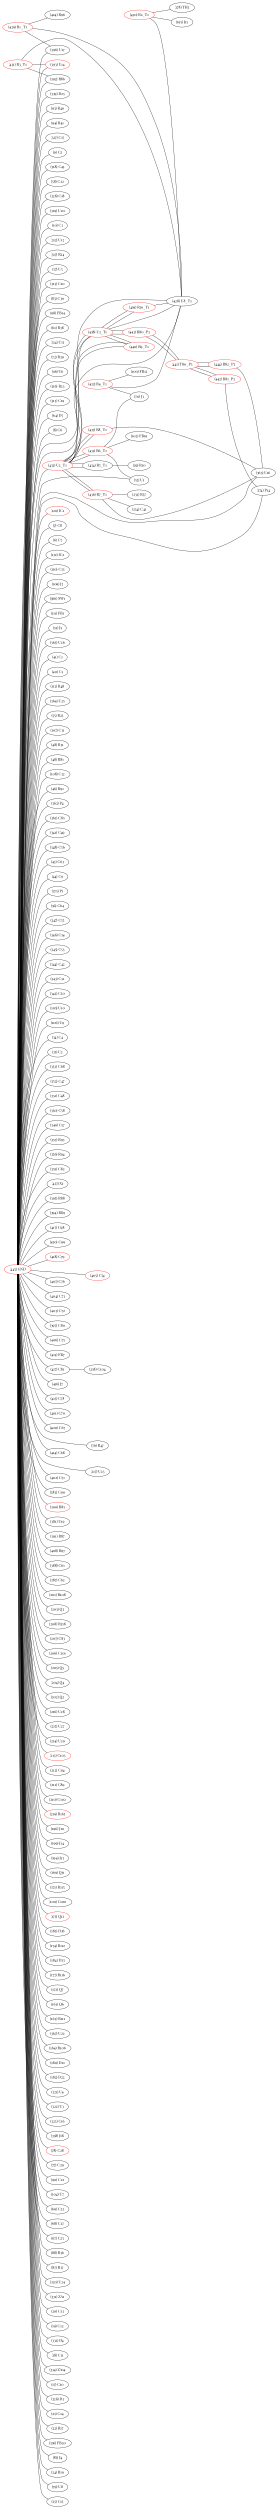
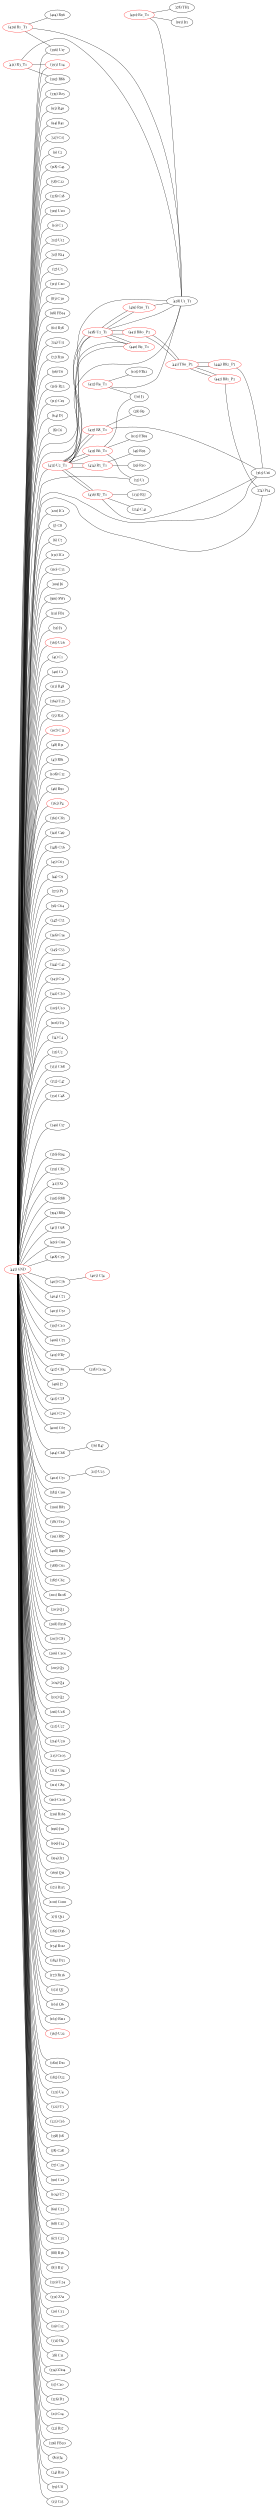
(182, 301) -> (182, 301)
(139, 372) -> (139, 372)
none -> (139, 411)
none -> (139, 451)
(98, 466) -> (98, 466)
(58, 511) -> (58, 511)
(58, 584) -> (58, 584)
(58, 643) -> (58, 643)
(58, 672) -> (58, 672)
(58, 730) -> (58, 730)
(58, 760) -> (58, 760)
(58, 804) -> (58, 804)
(58, 1111) -> none
(58, 1140) -> none
(58, 1257) -> (58, 1257)
(58, 1273) -> (78, 1279)
(58, 1326) -> (58, 1326)
(23, 1392) -> (78, 1475)
(39, 1430) -> (78, 1449)
(58, 1507) -> (58, 1507)
(58, 1756) -> (58, 1756)
(58, 1800) -> (58, 1800)
(58, 1814) -> (58, 1814)
(58, 1917) -> (58, 1917)
(58, 2034) -> (58, 2034)
(58, 2048) -> none
(58, 2151) -> (58, 2151)
(58, 2458) -> (58, 2458)
